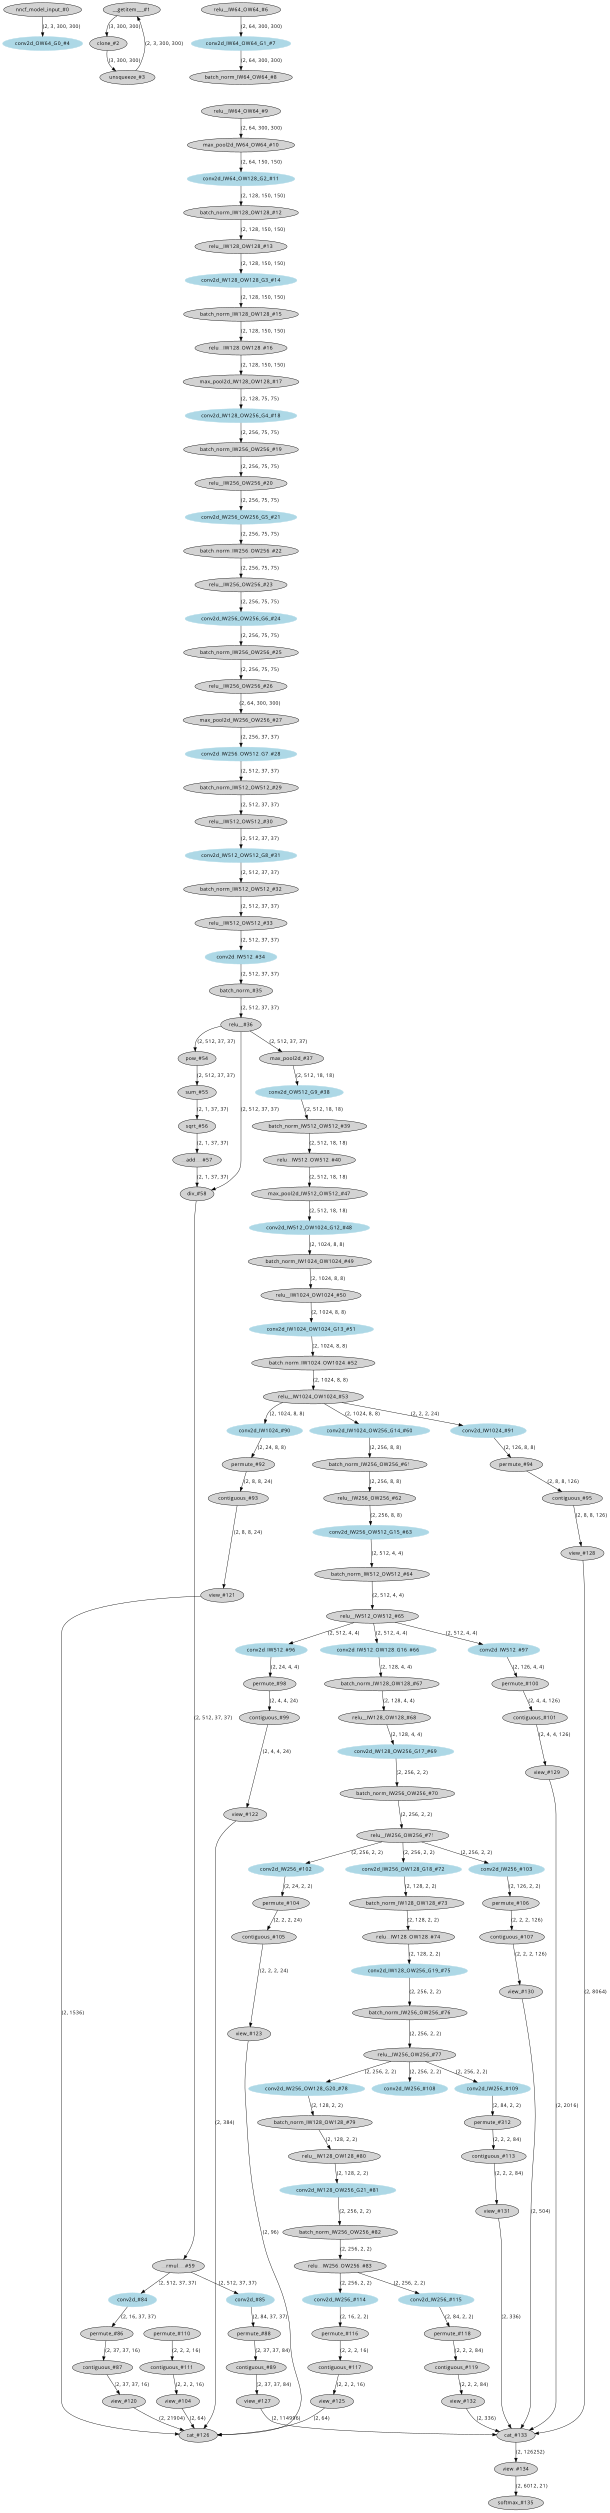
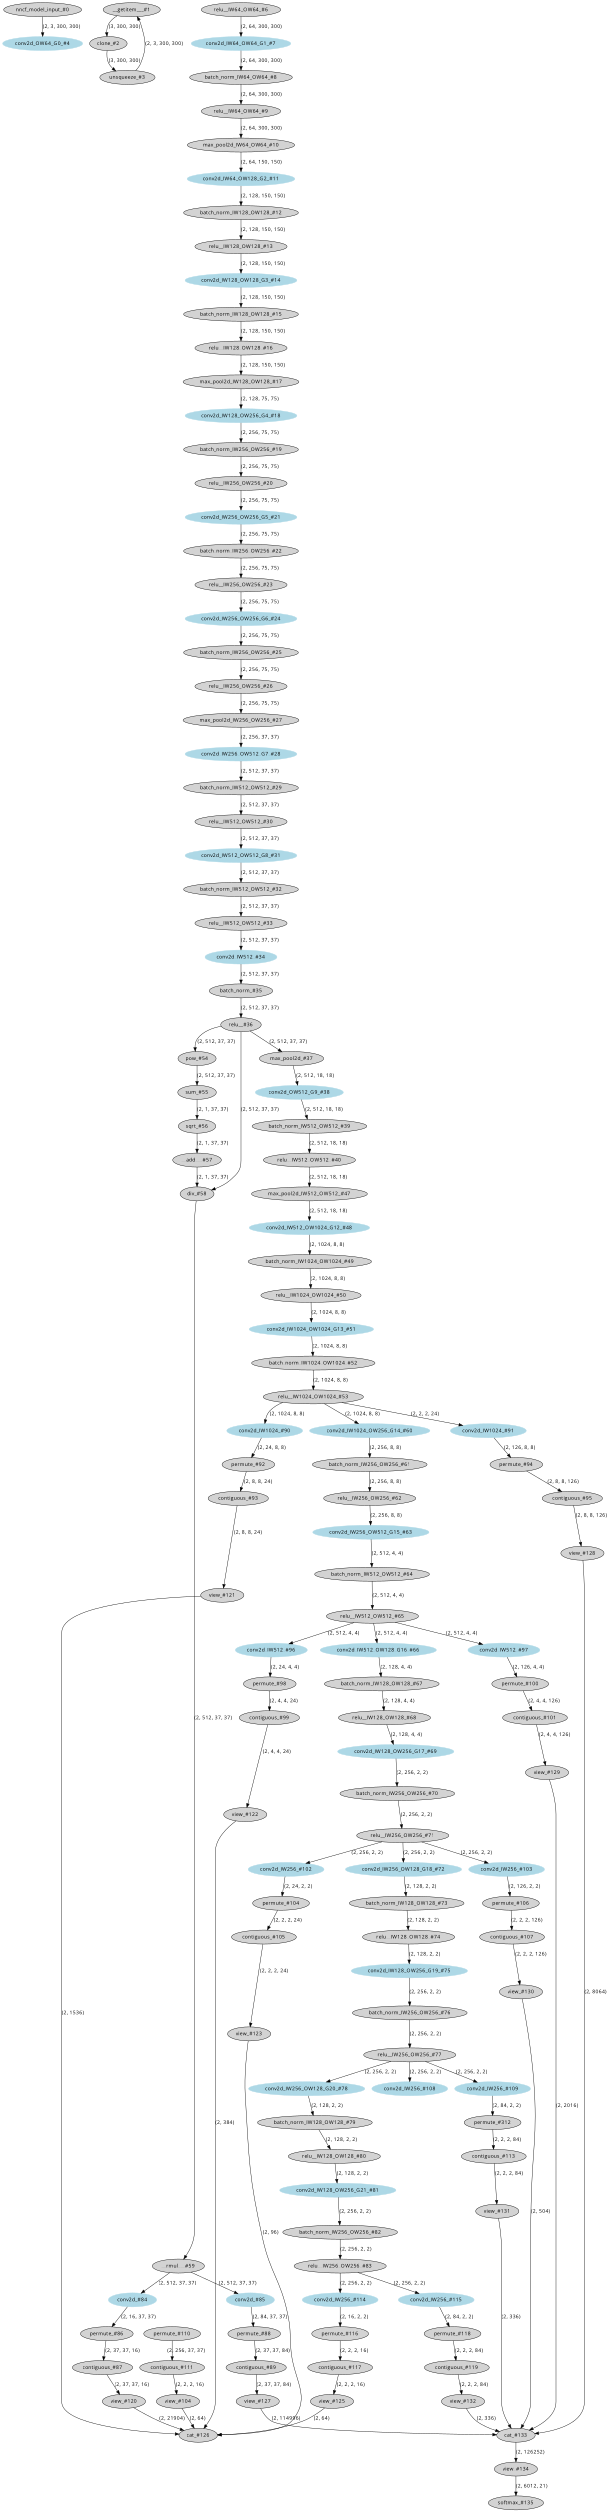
none -> (241, 92)
(260, 703) -> (260, 703)
(186, 2351) -> (186, 2351)
